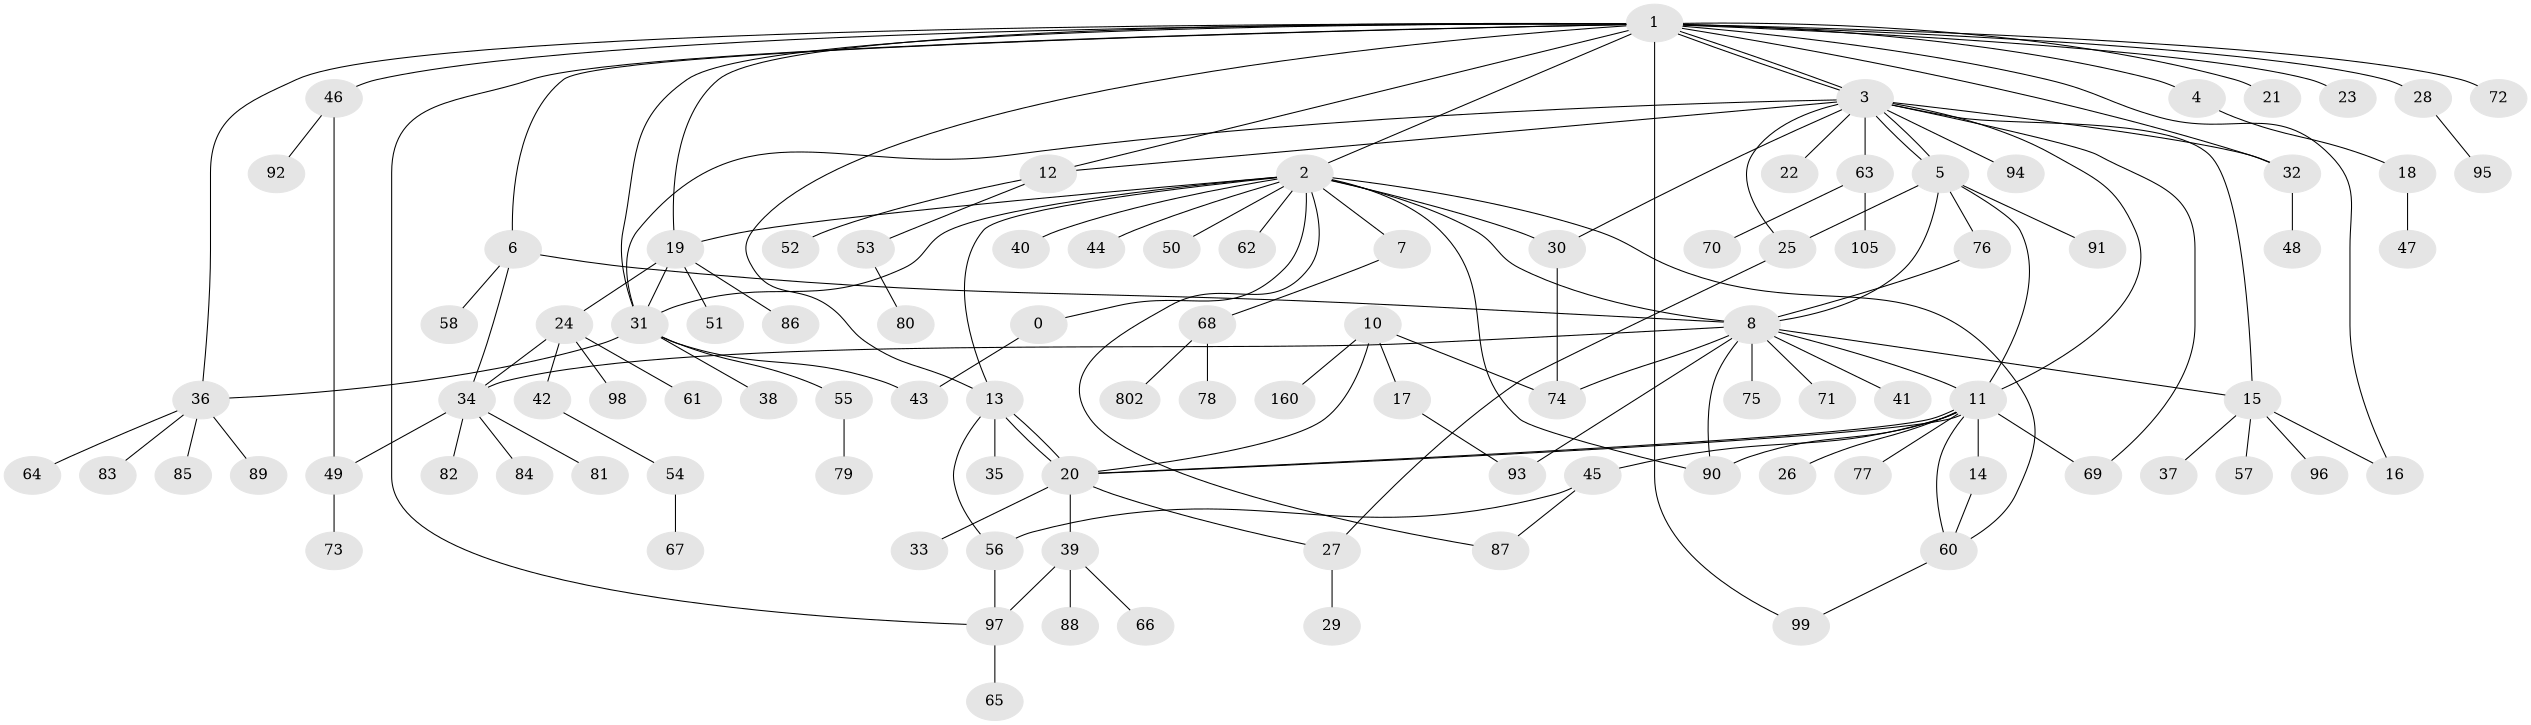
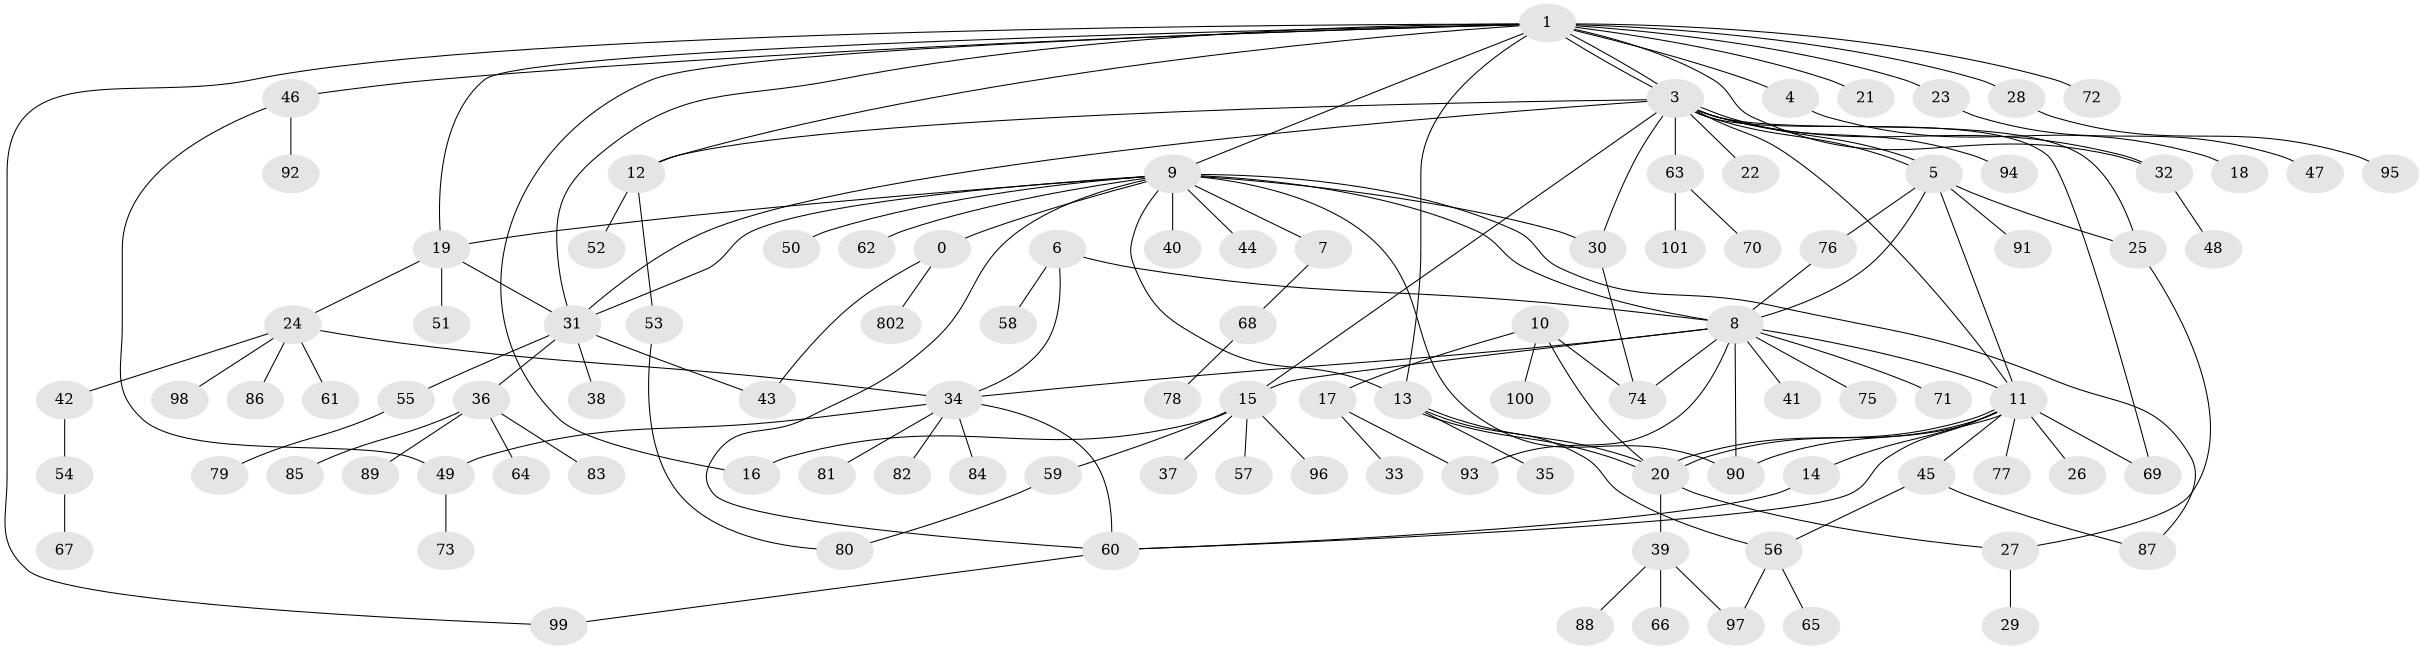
(745, 36) -> none
(1012, 42) -> none
(527, 81) -> none
(1305, 174) -> (1173, 174)
(2408, 212) -> (2128, 136)
(1865, 249) -> (1675, 249)
(733, 287) -> (274, 362)
(1169, 362) -> (917, 287)
(1285, 400) -> (1520, 400)
none -> (1083, 448)
none -> (1053, 475)
(995, 513) -> (1361, 438)
(995, 664) -> (1793, 589)
